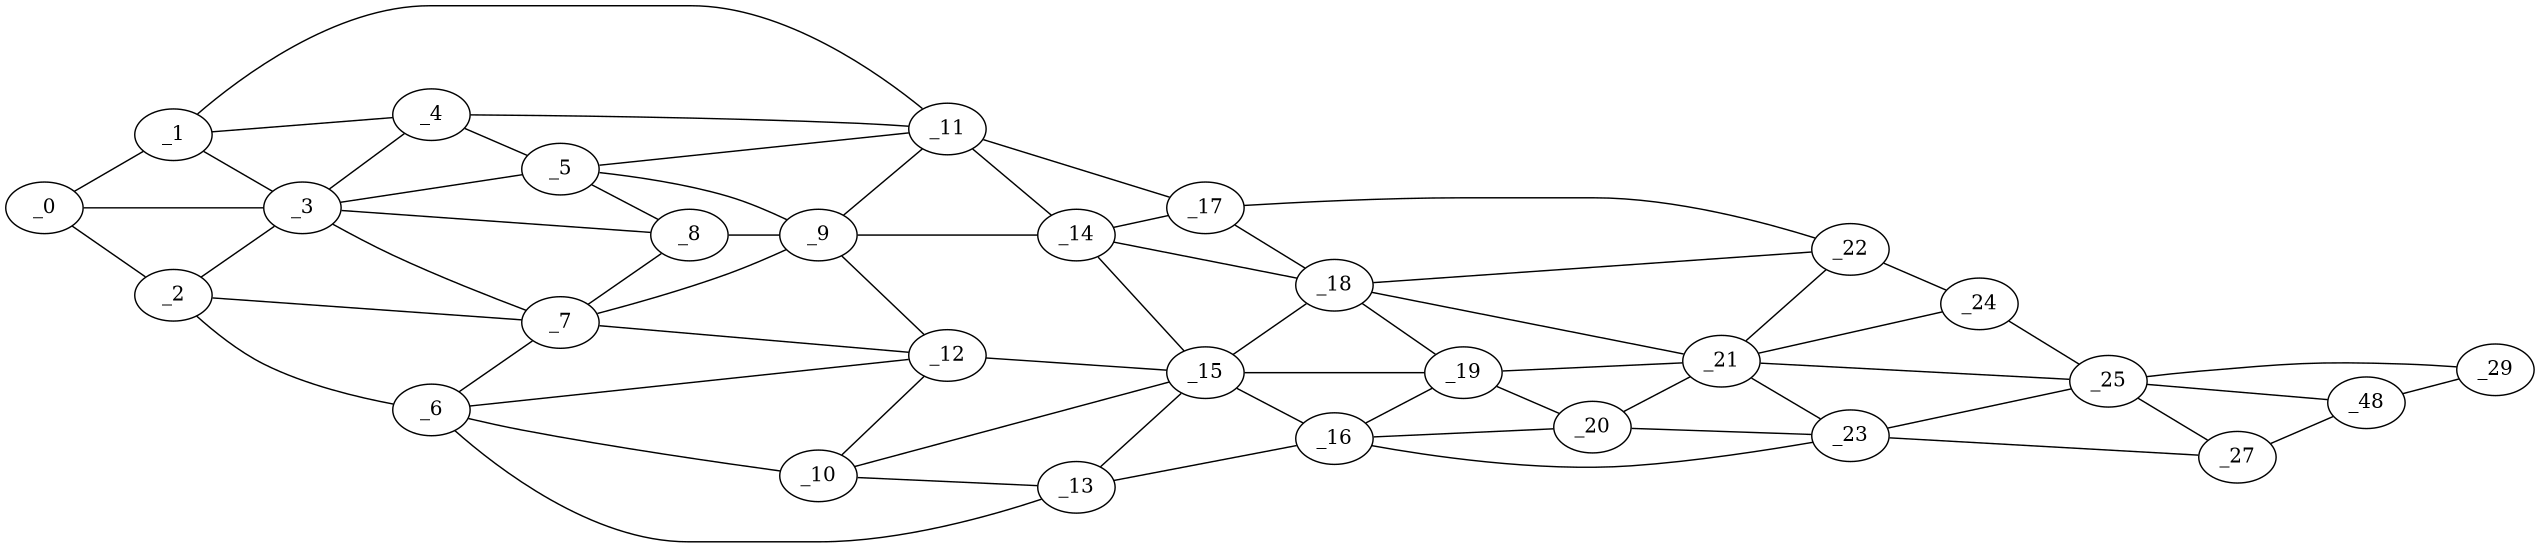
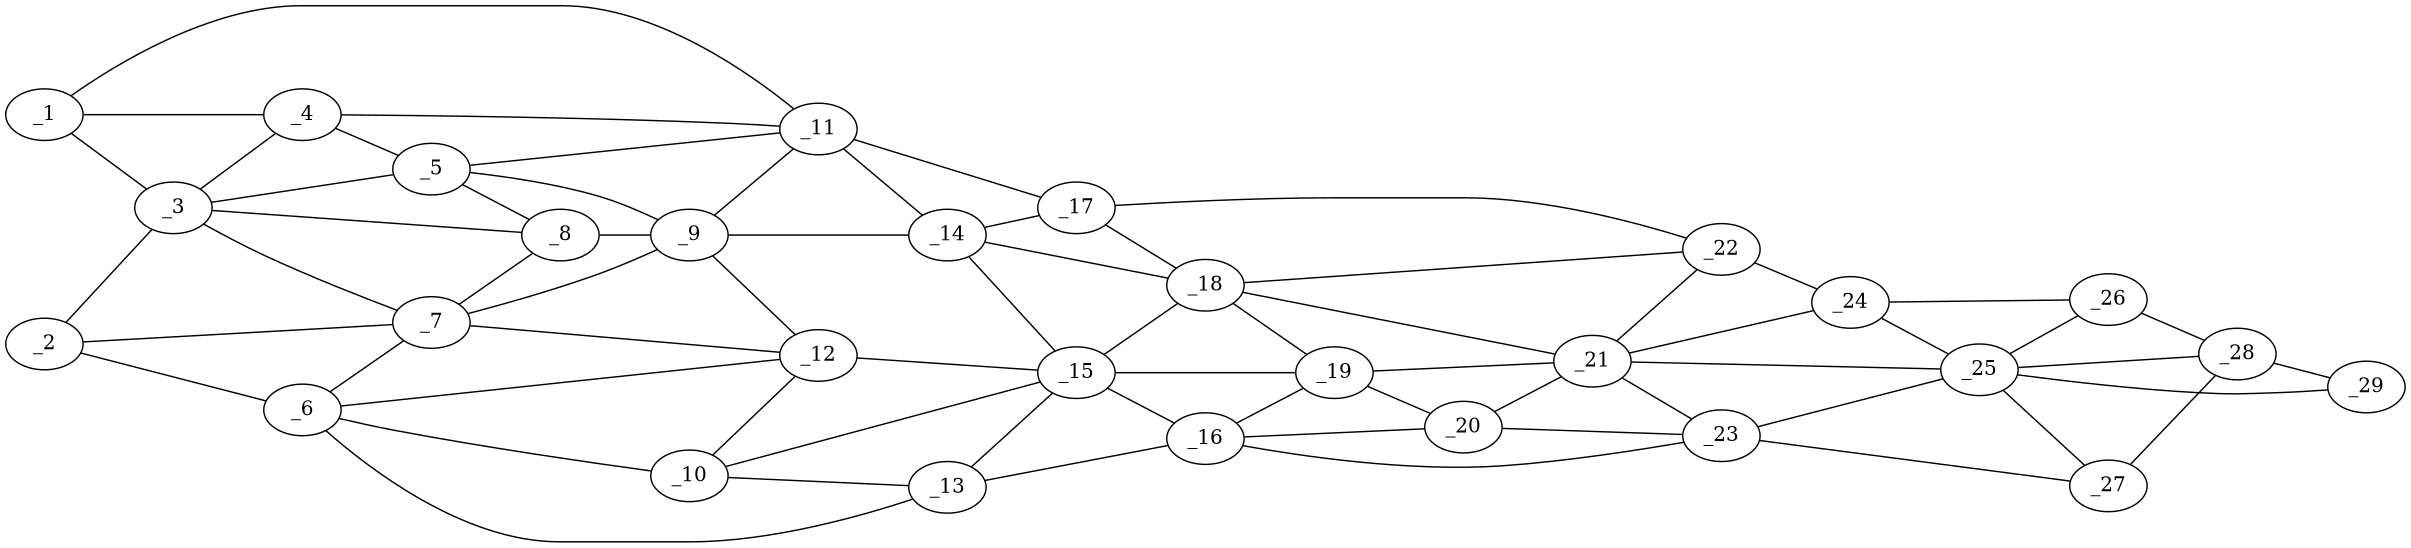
(44, 208) -> none
none -> (2108, 300)
(2366, 403) -> (2237, 354)
